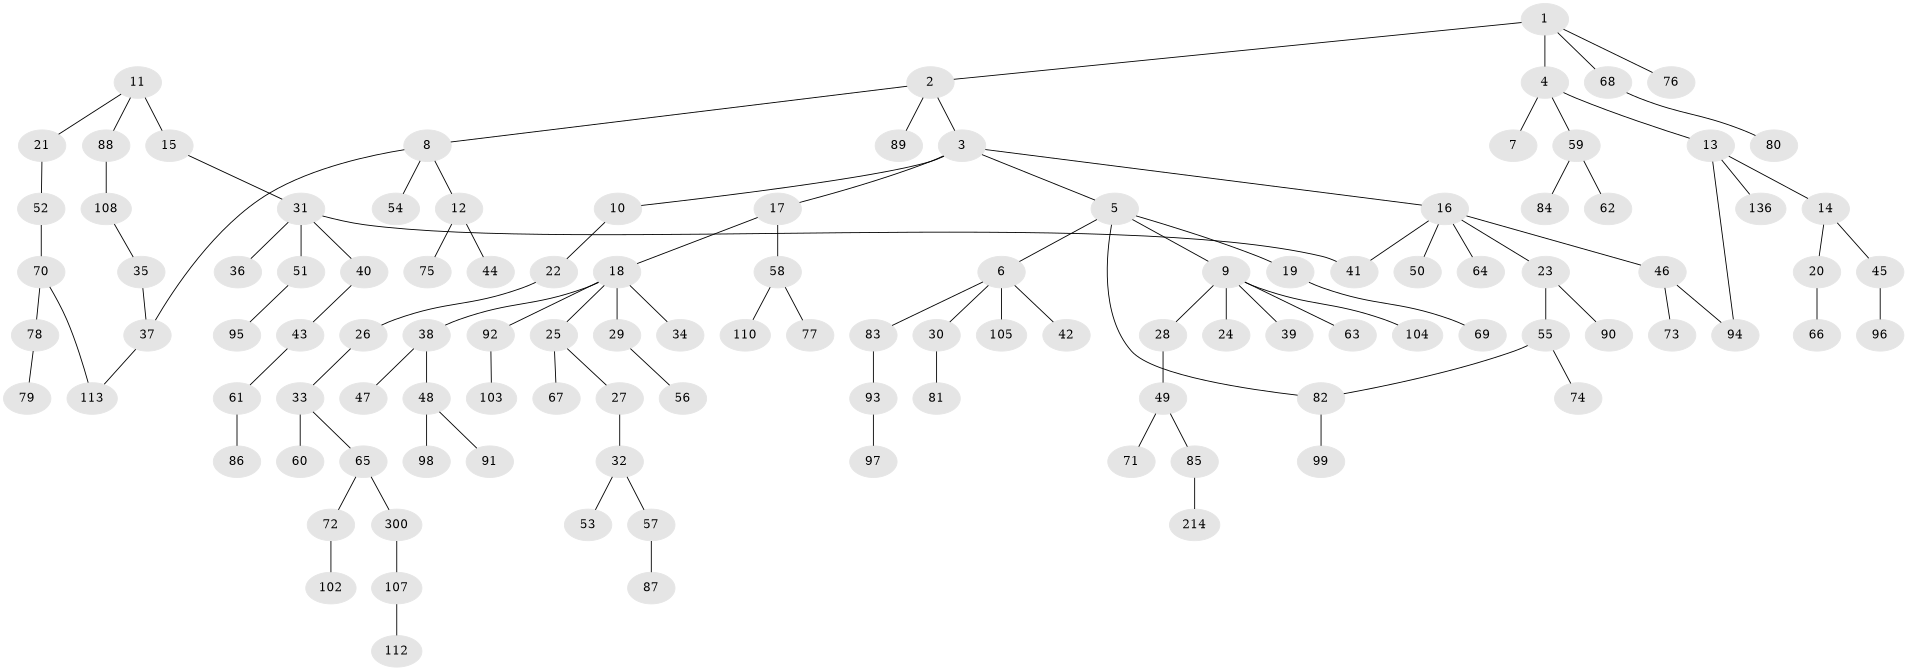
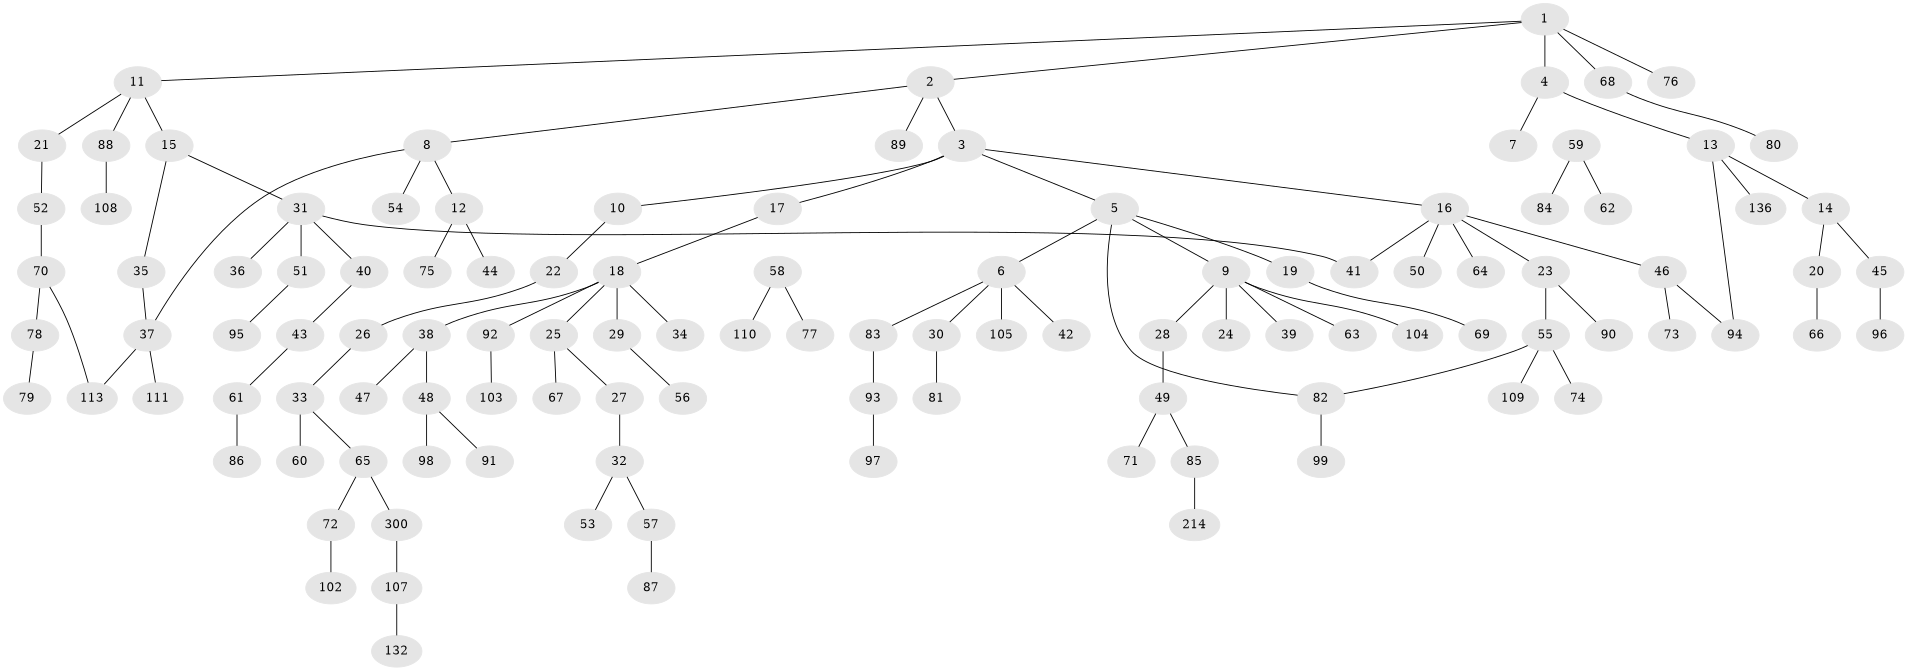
none -> (841, 51)
(1561, 114) -> none
(124, 241) -> (155, 209)
(778, 241) -> none
none -> (158, 399)
none -> (1513, 399)
(397, 651) -> (397, 651)
